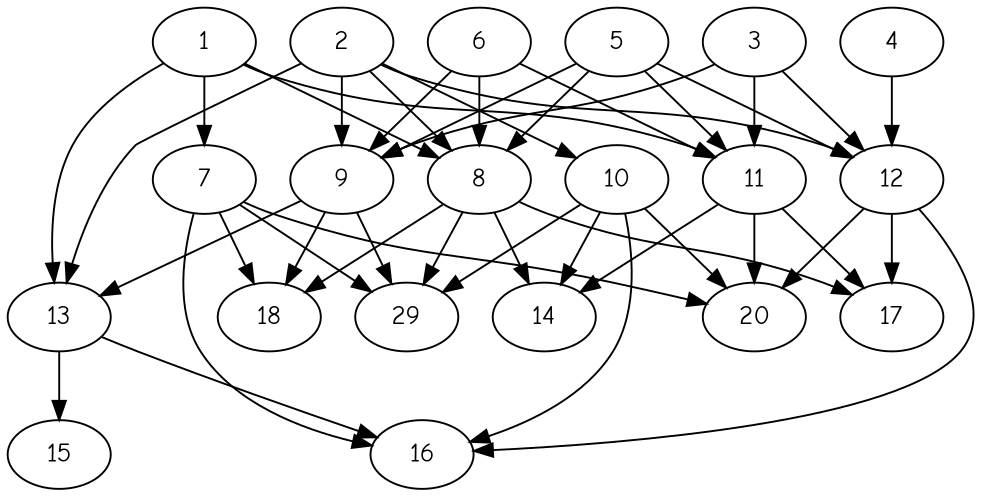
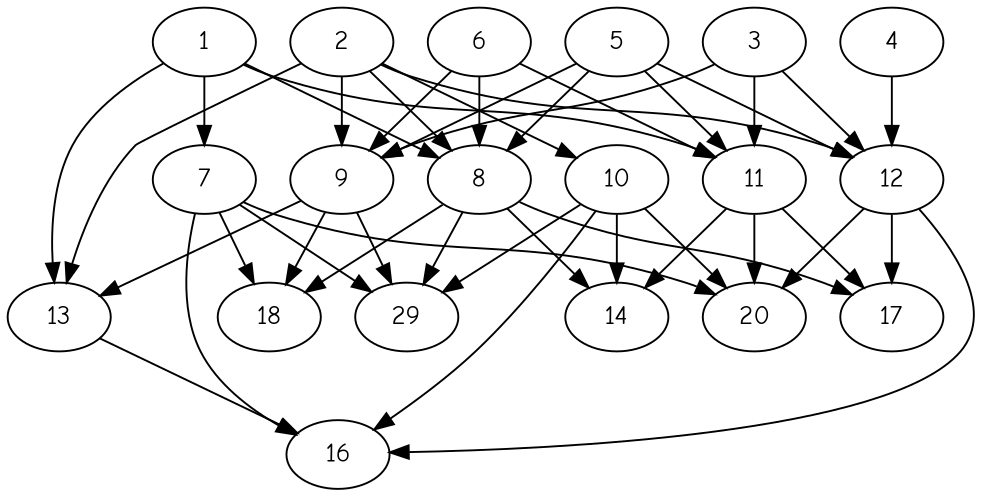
(59, 455) -> none
